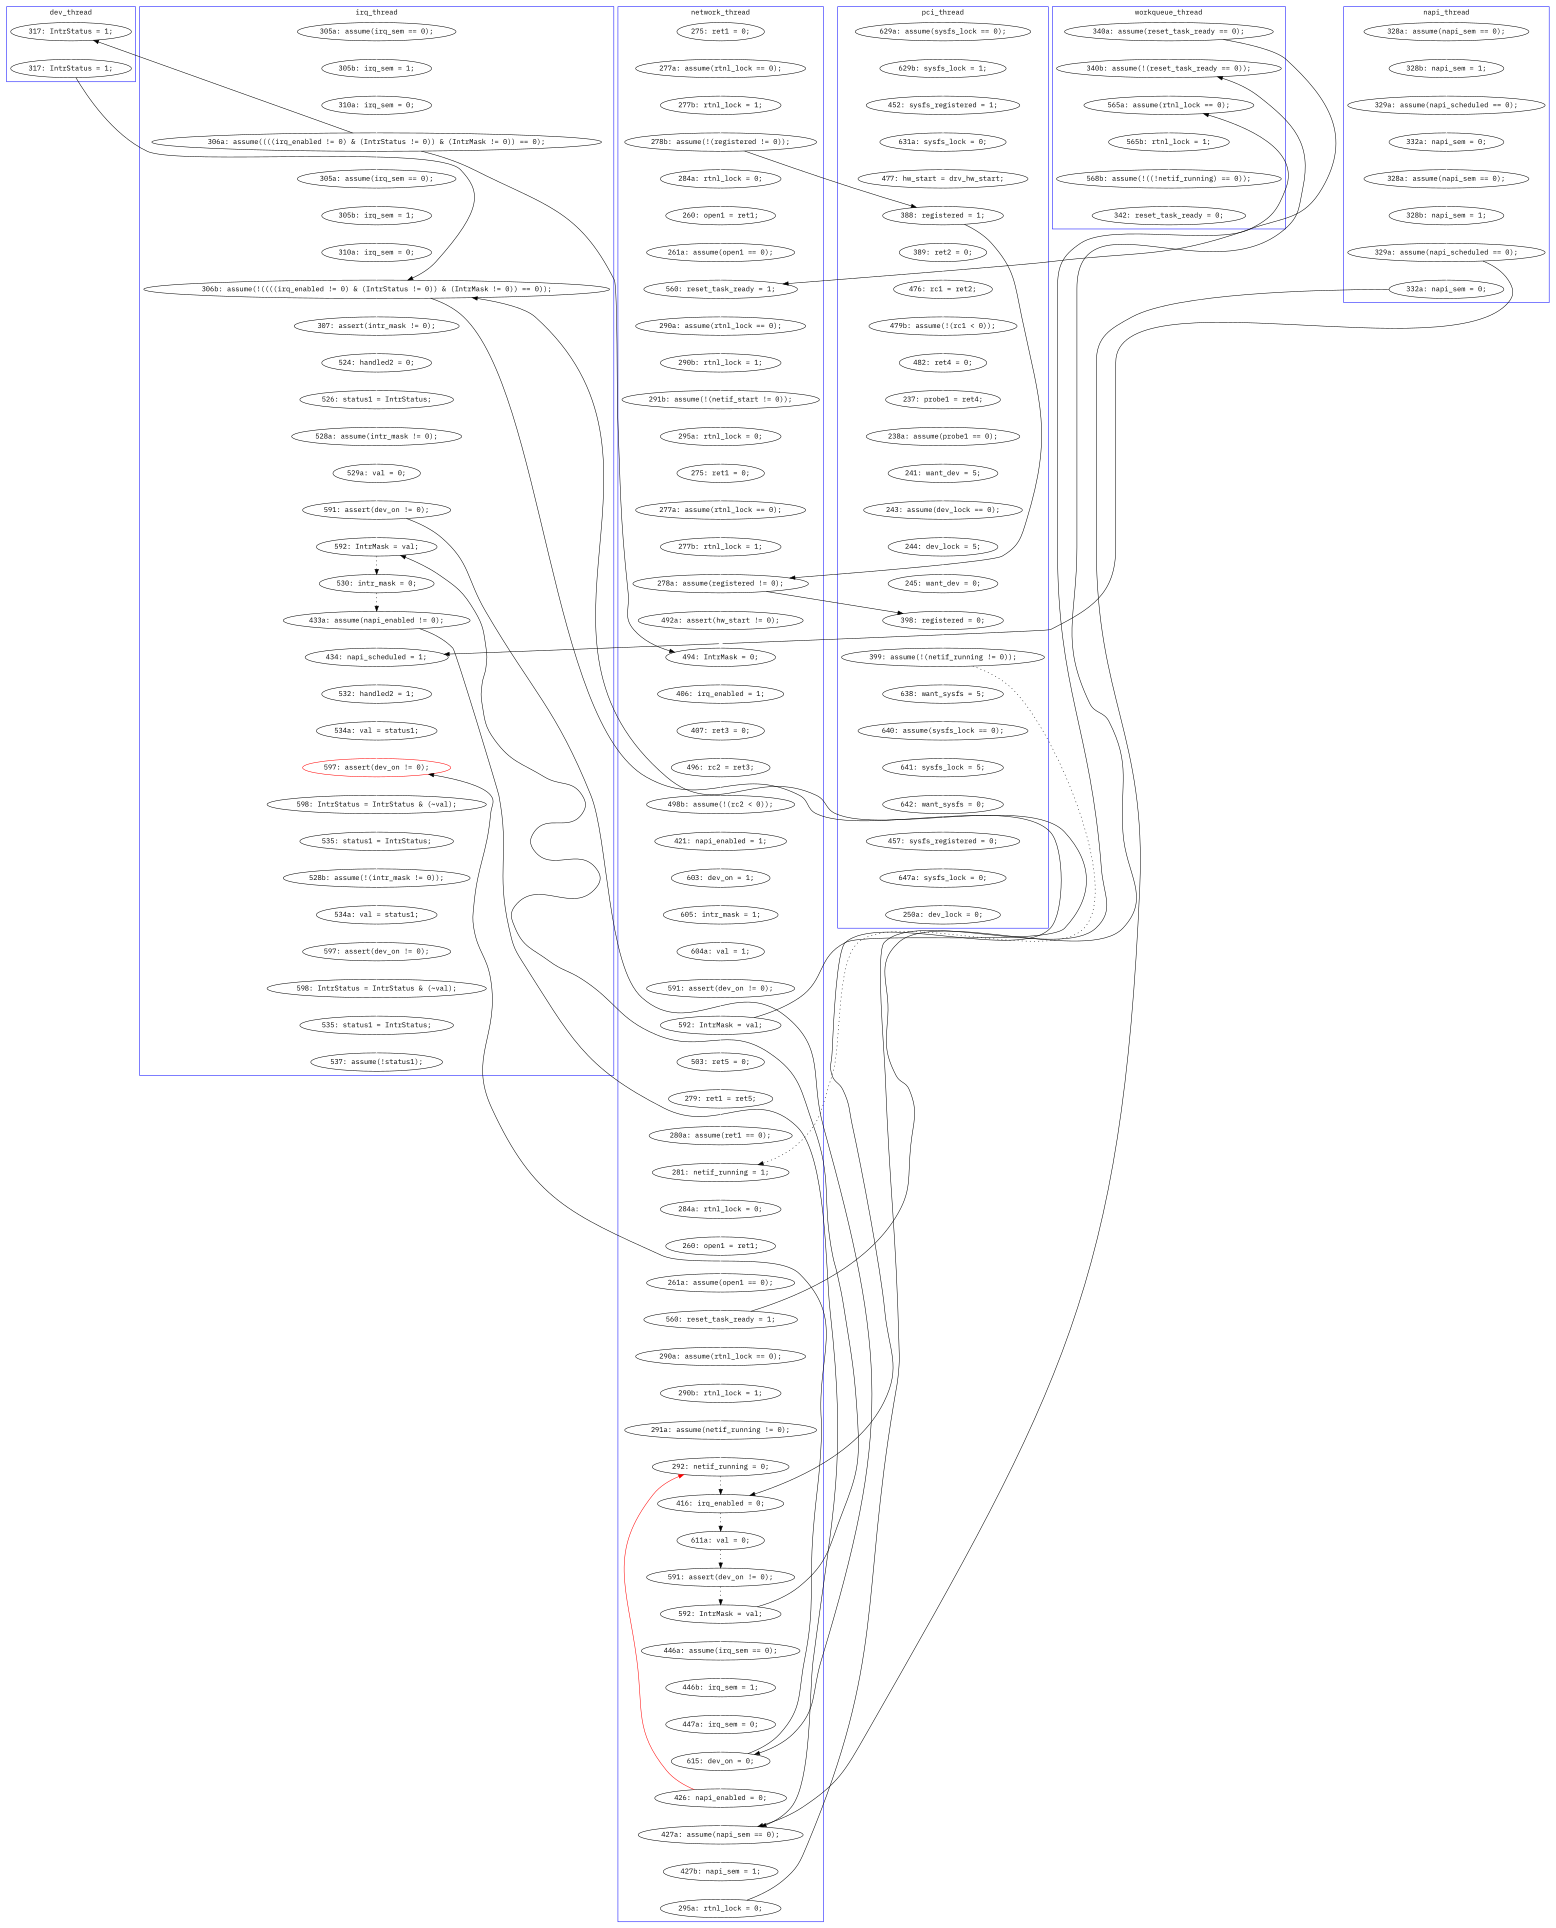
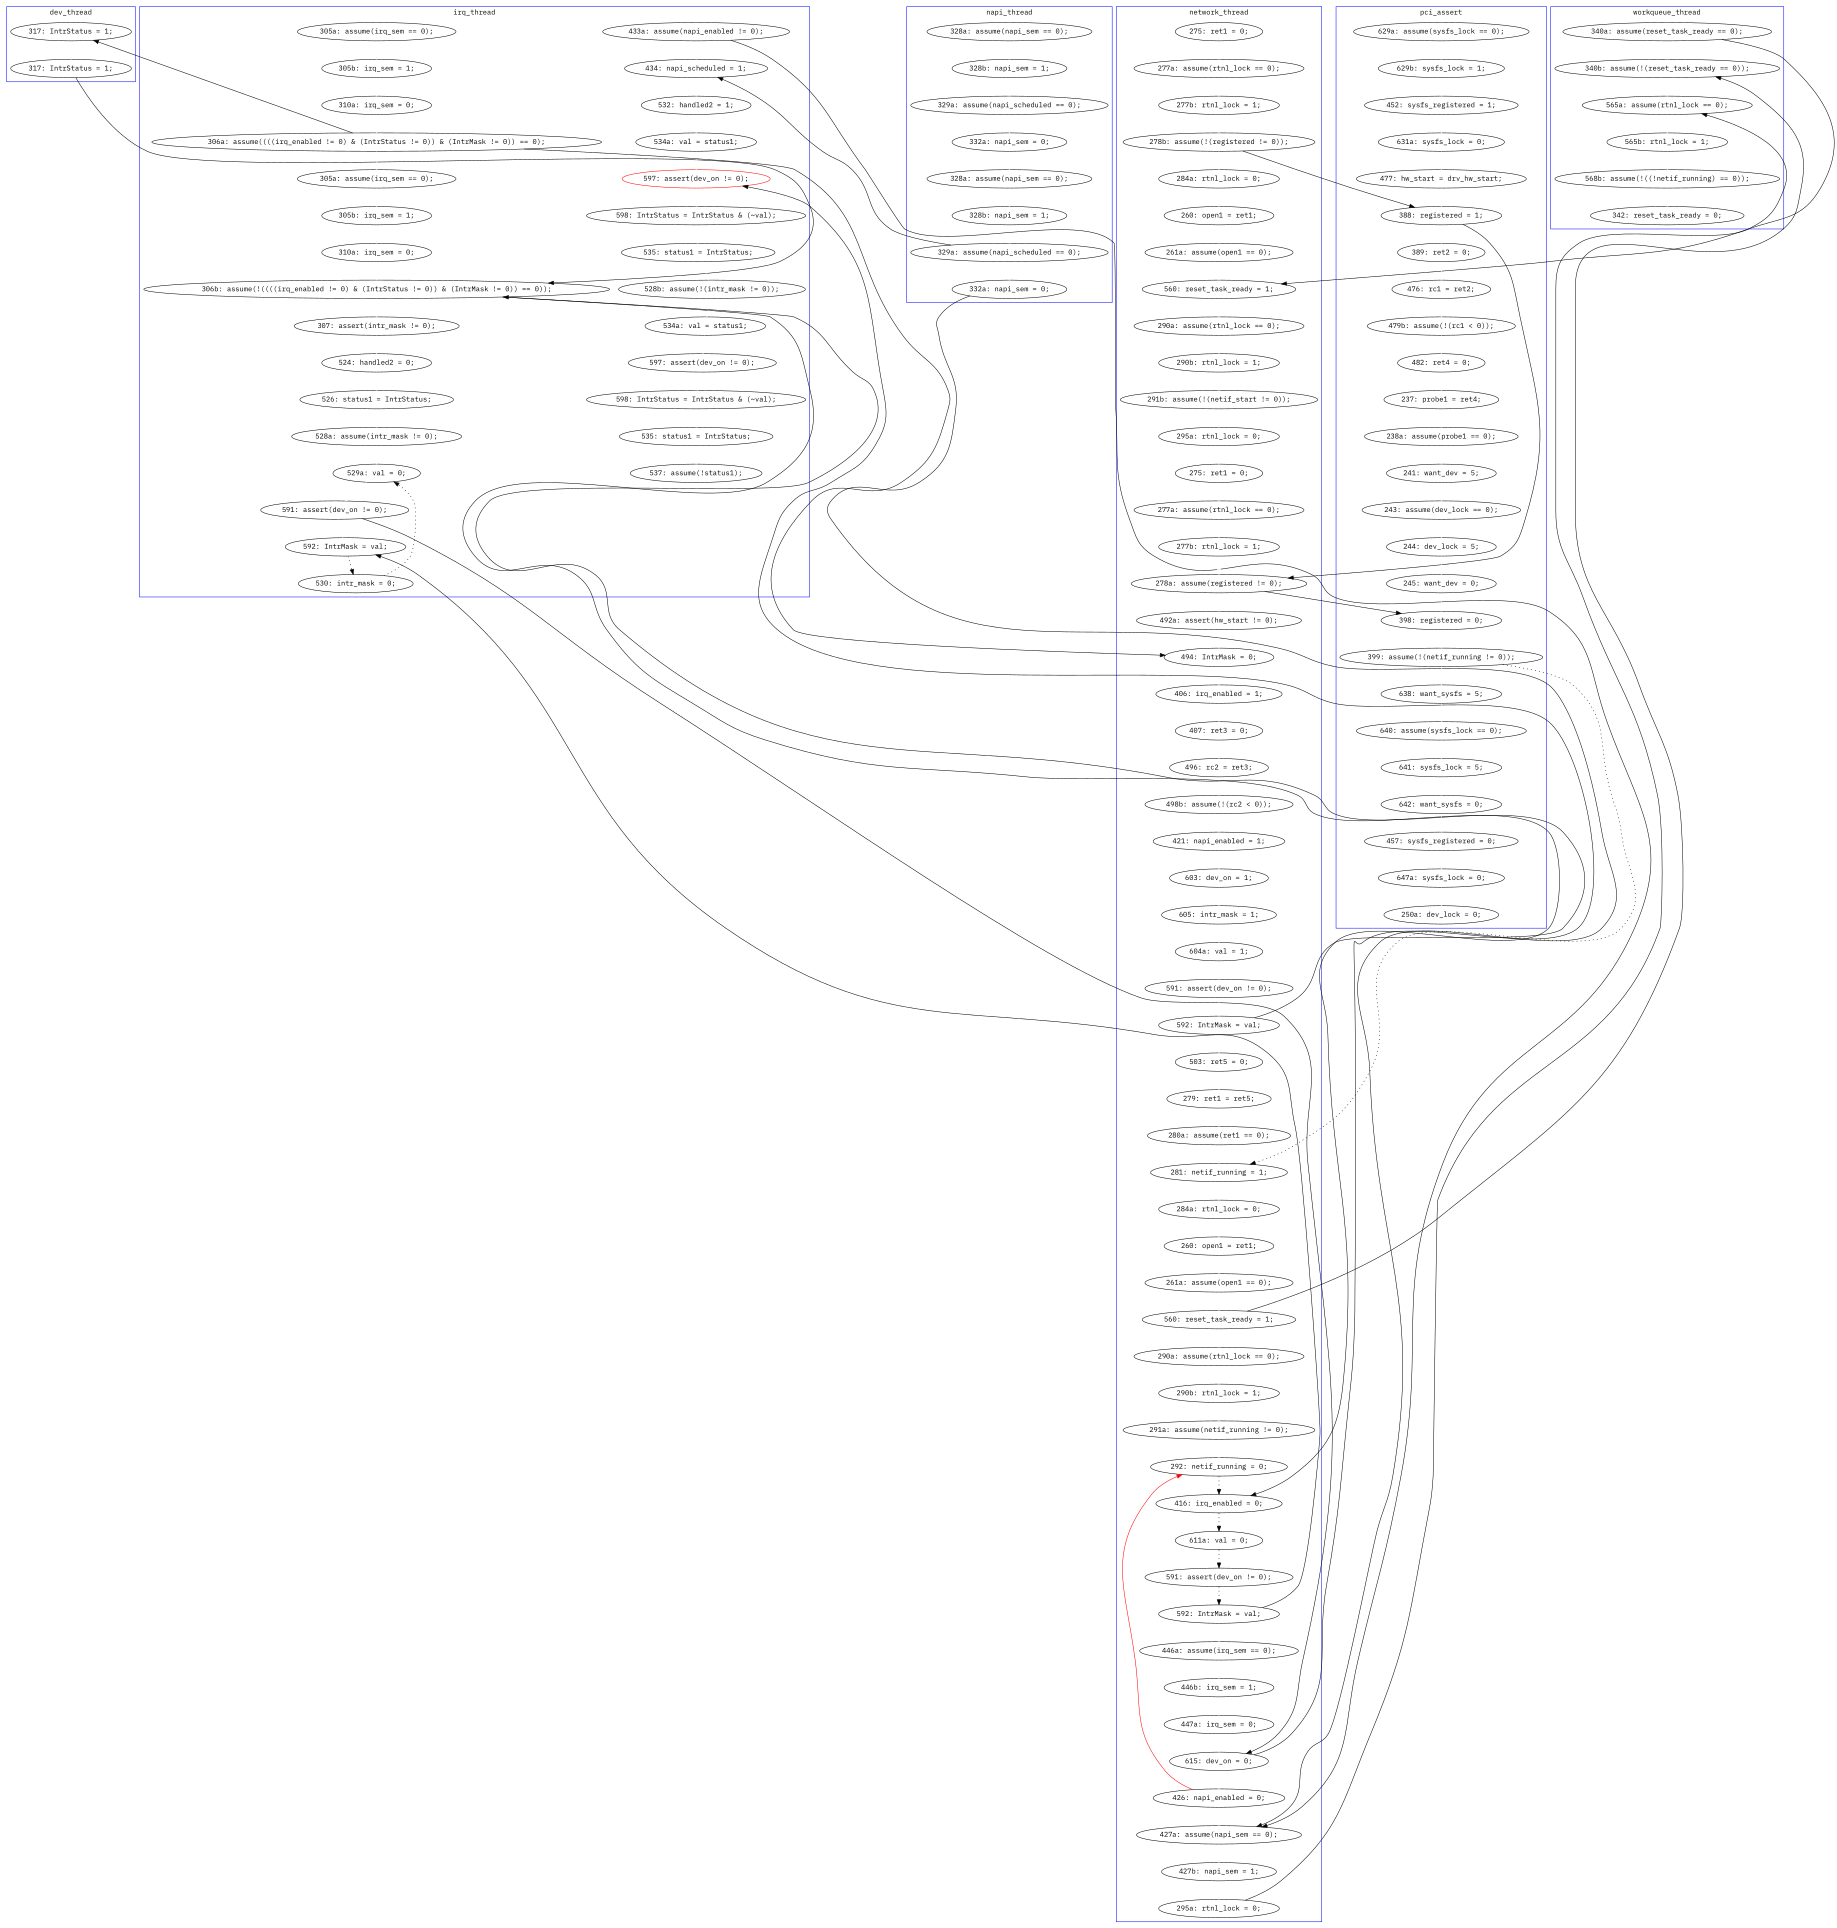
(943, 13) -> (1441, 13)
(377, 600) -> (415, 534)
